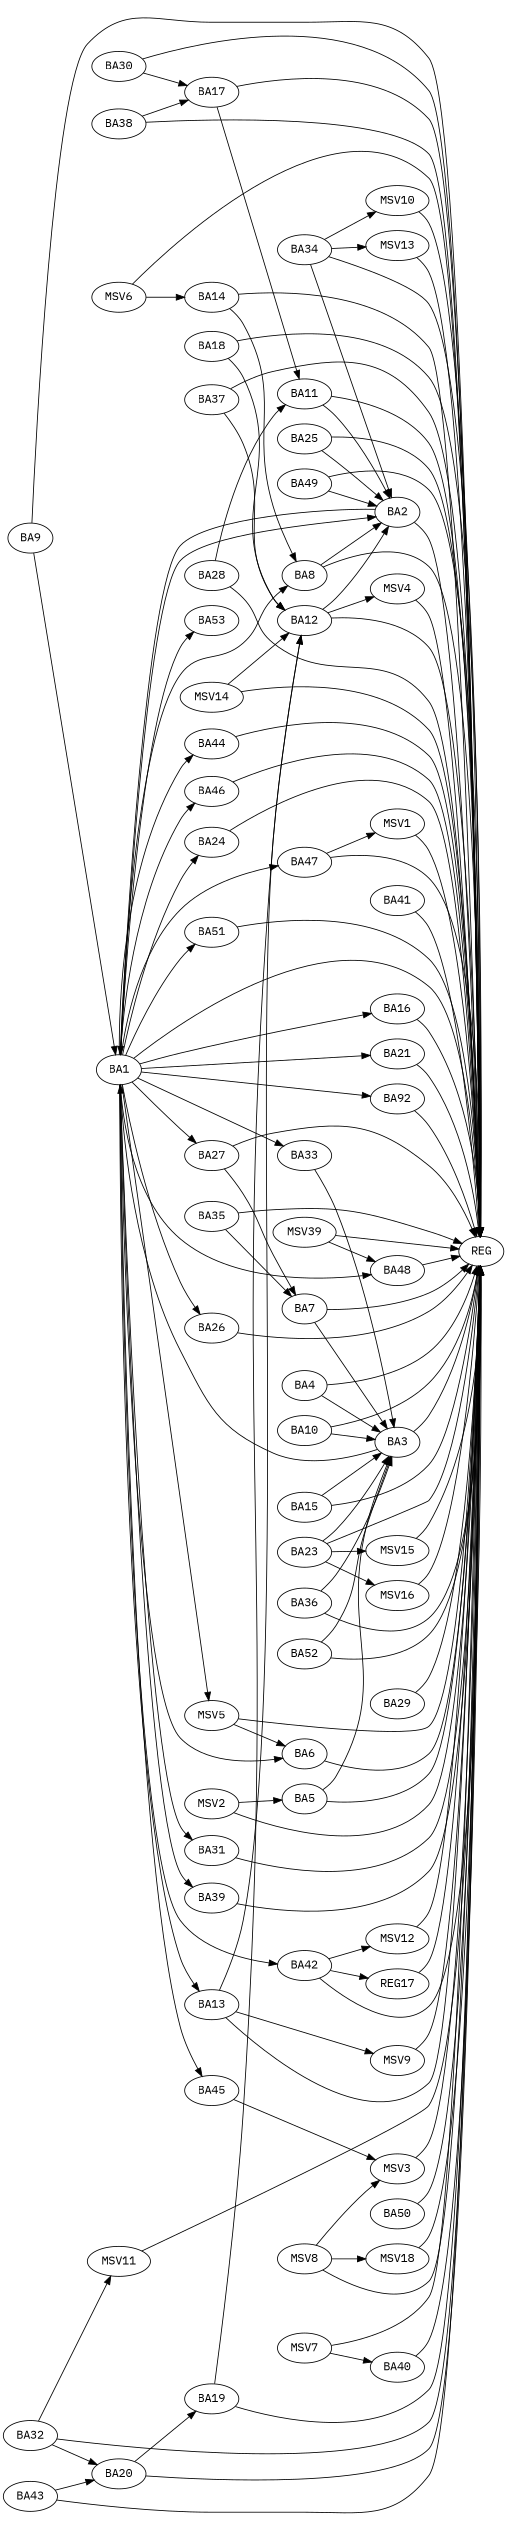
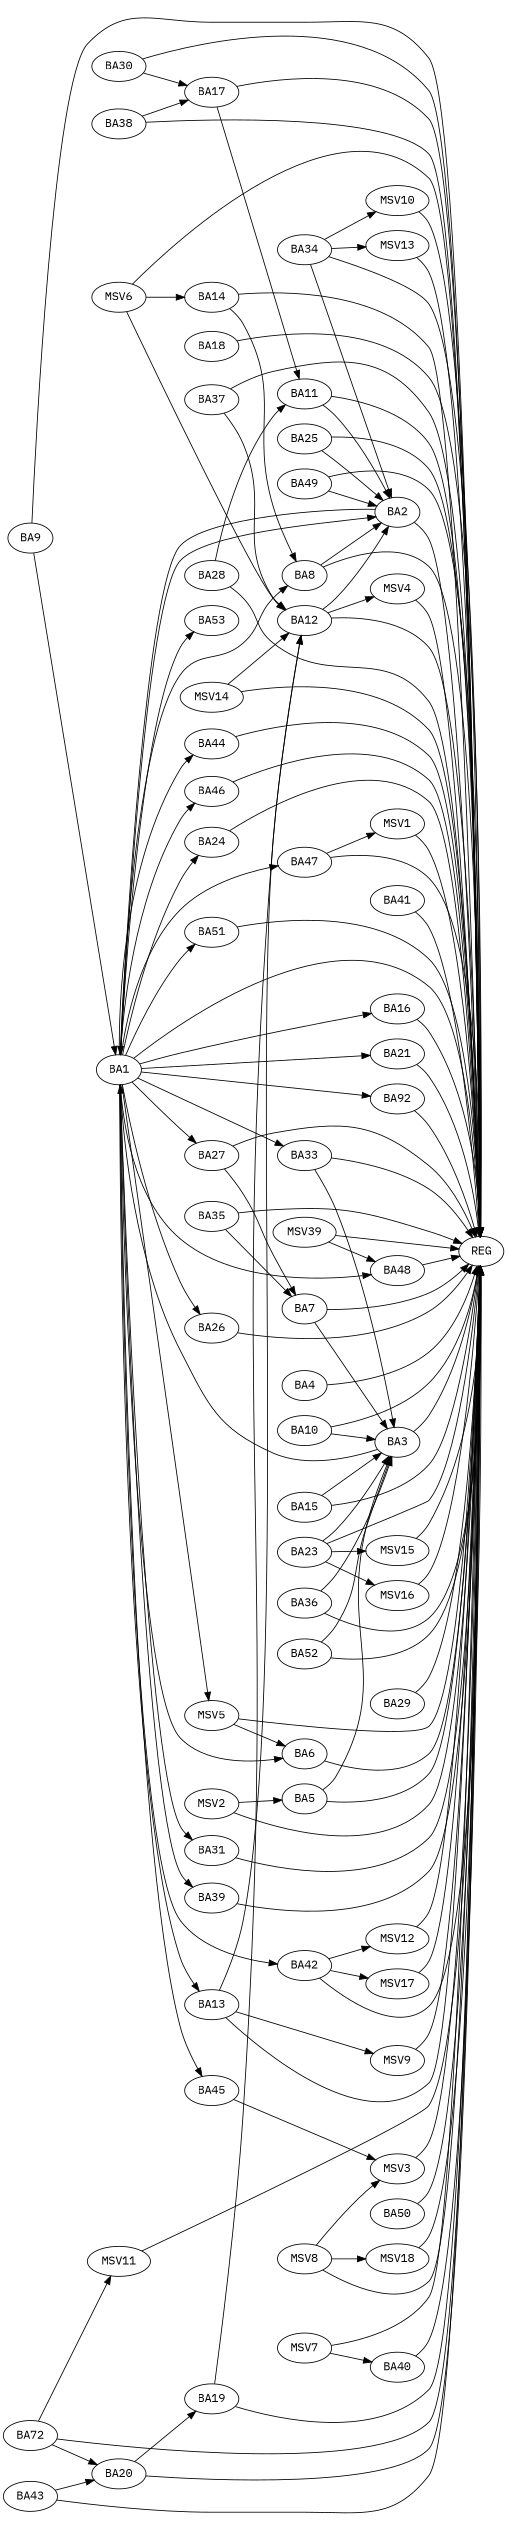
(257, 474) -> (199, 460)
none -> (409, 1178)
(347, 1412) -> none
(397, 1984) -> (397, 1984)
(30, 2436) -> (30, 2436)
